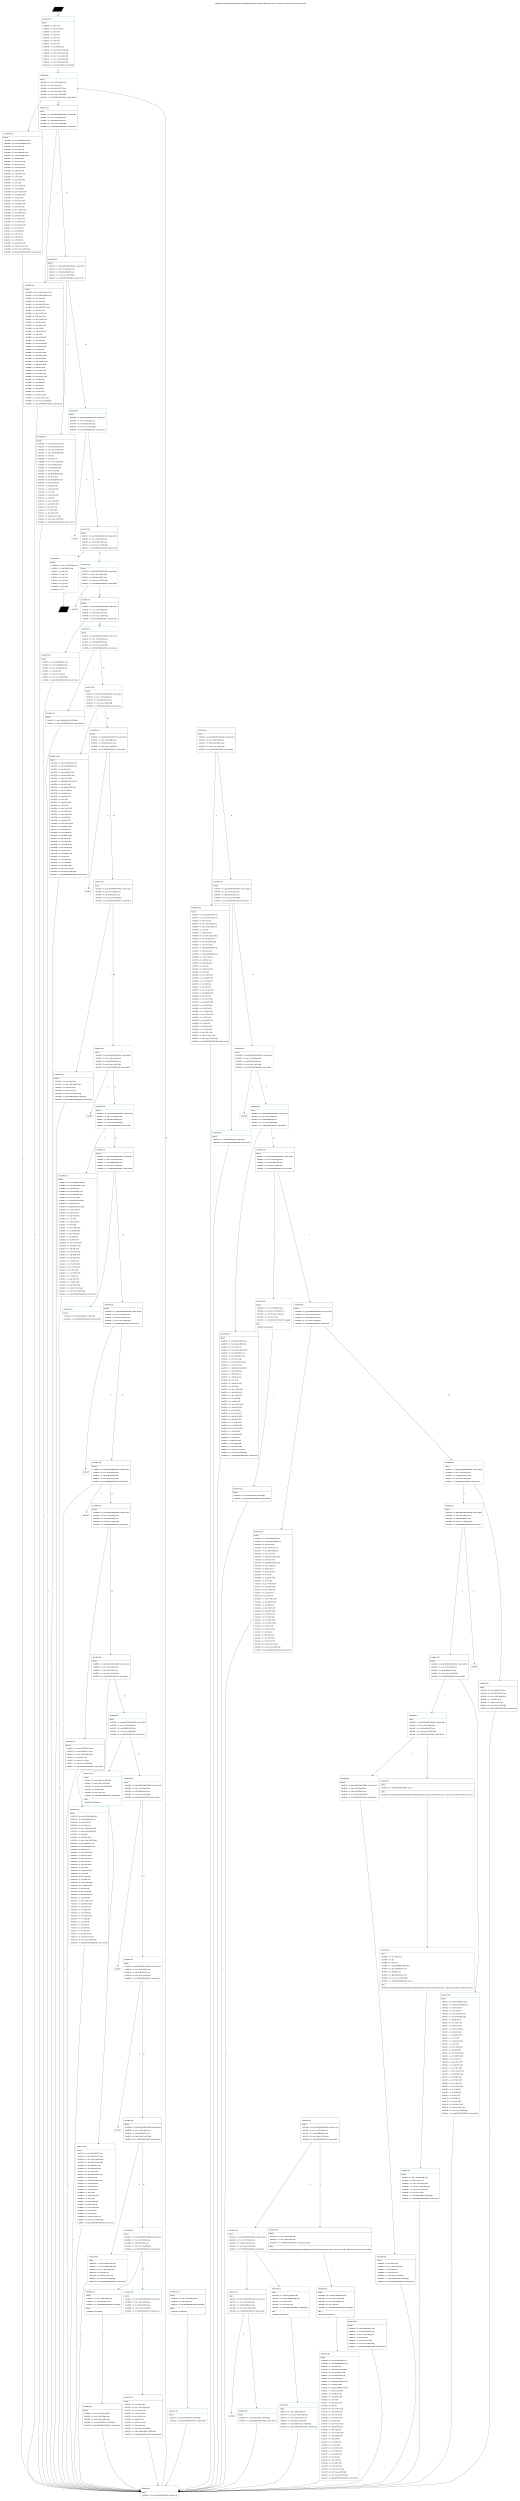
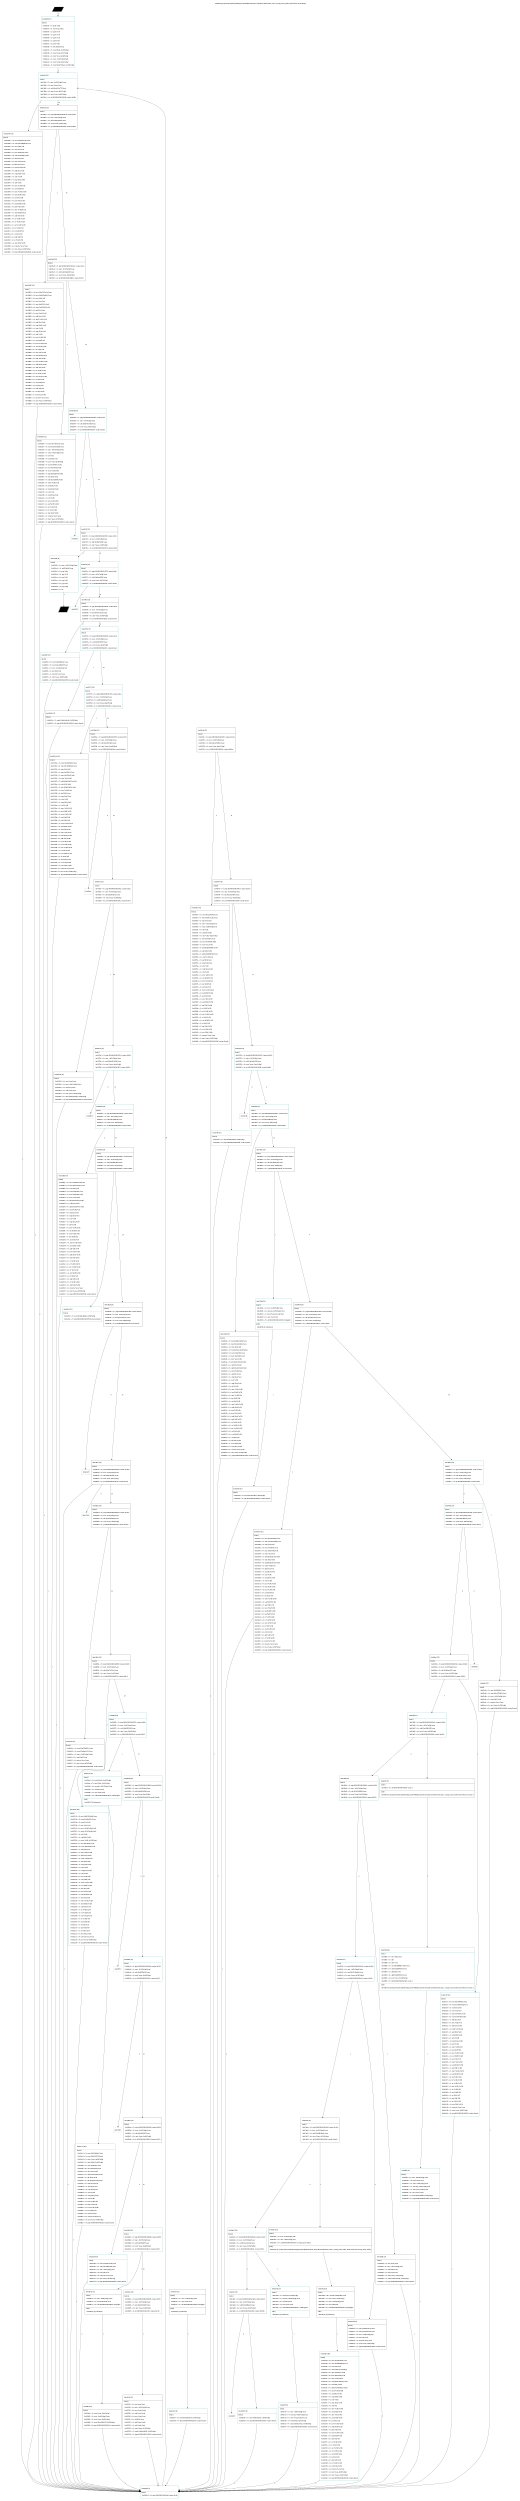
none -> (355, 1969)
